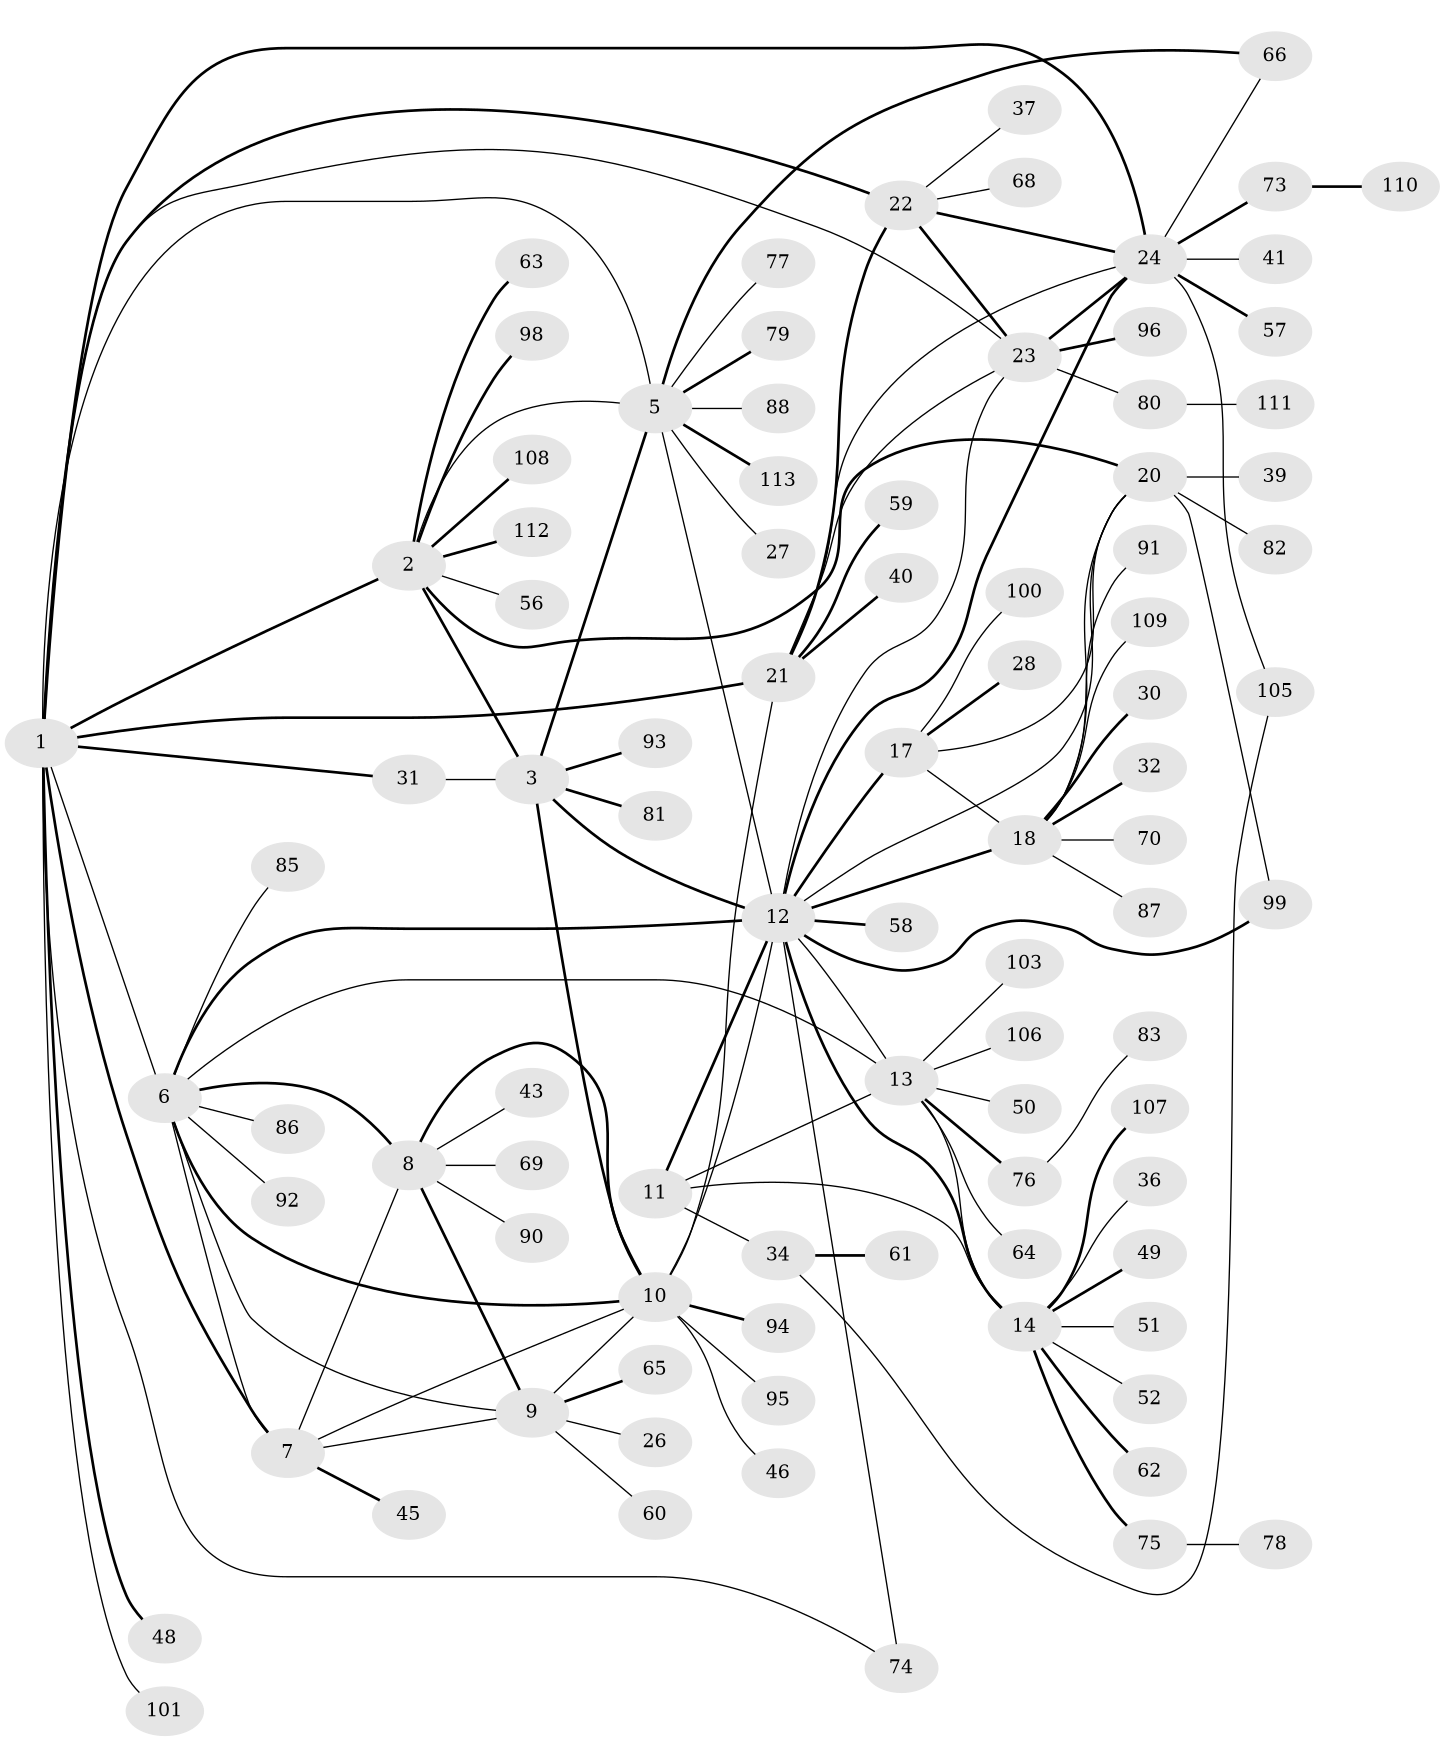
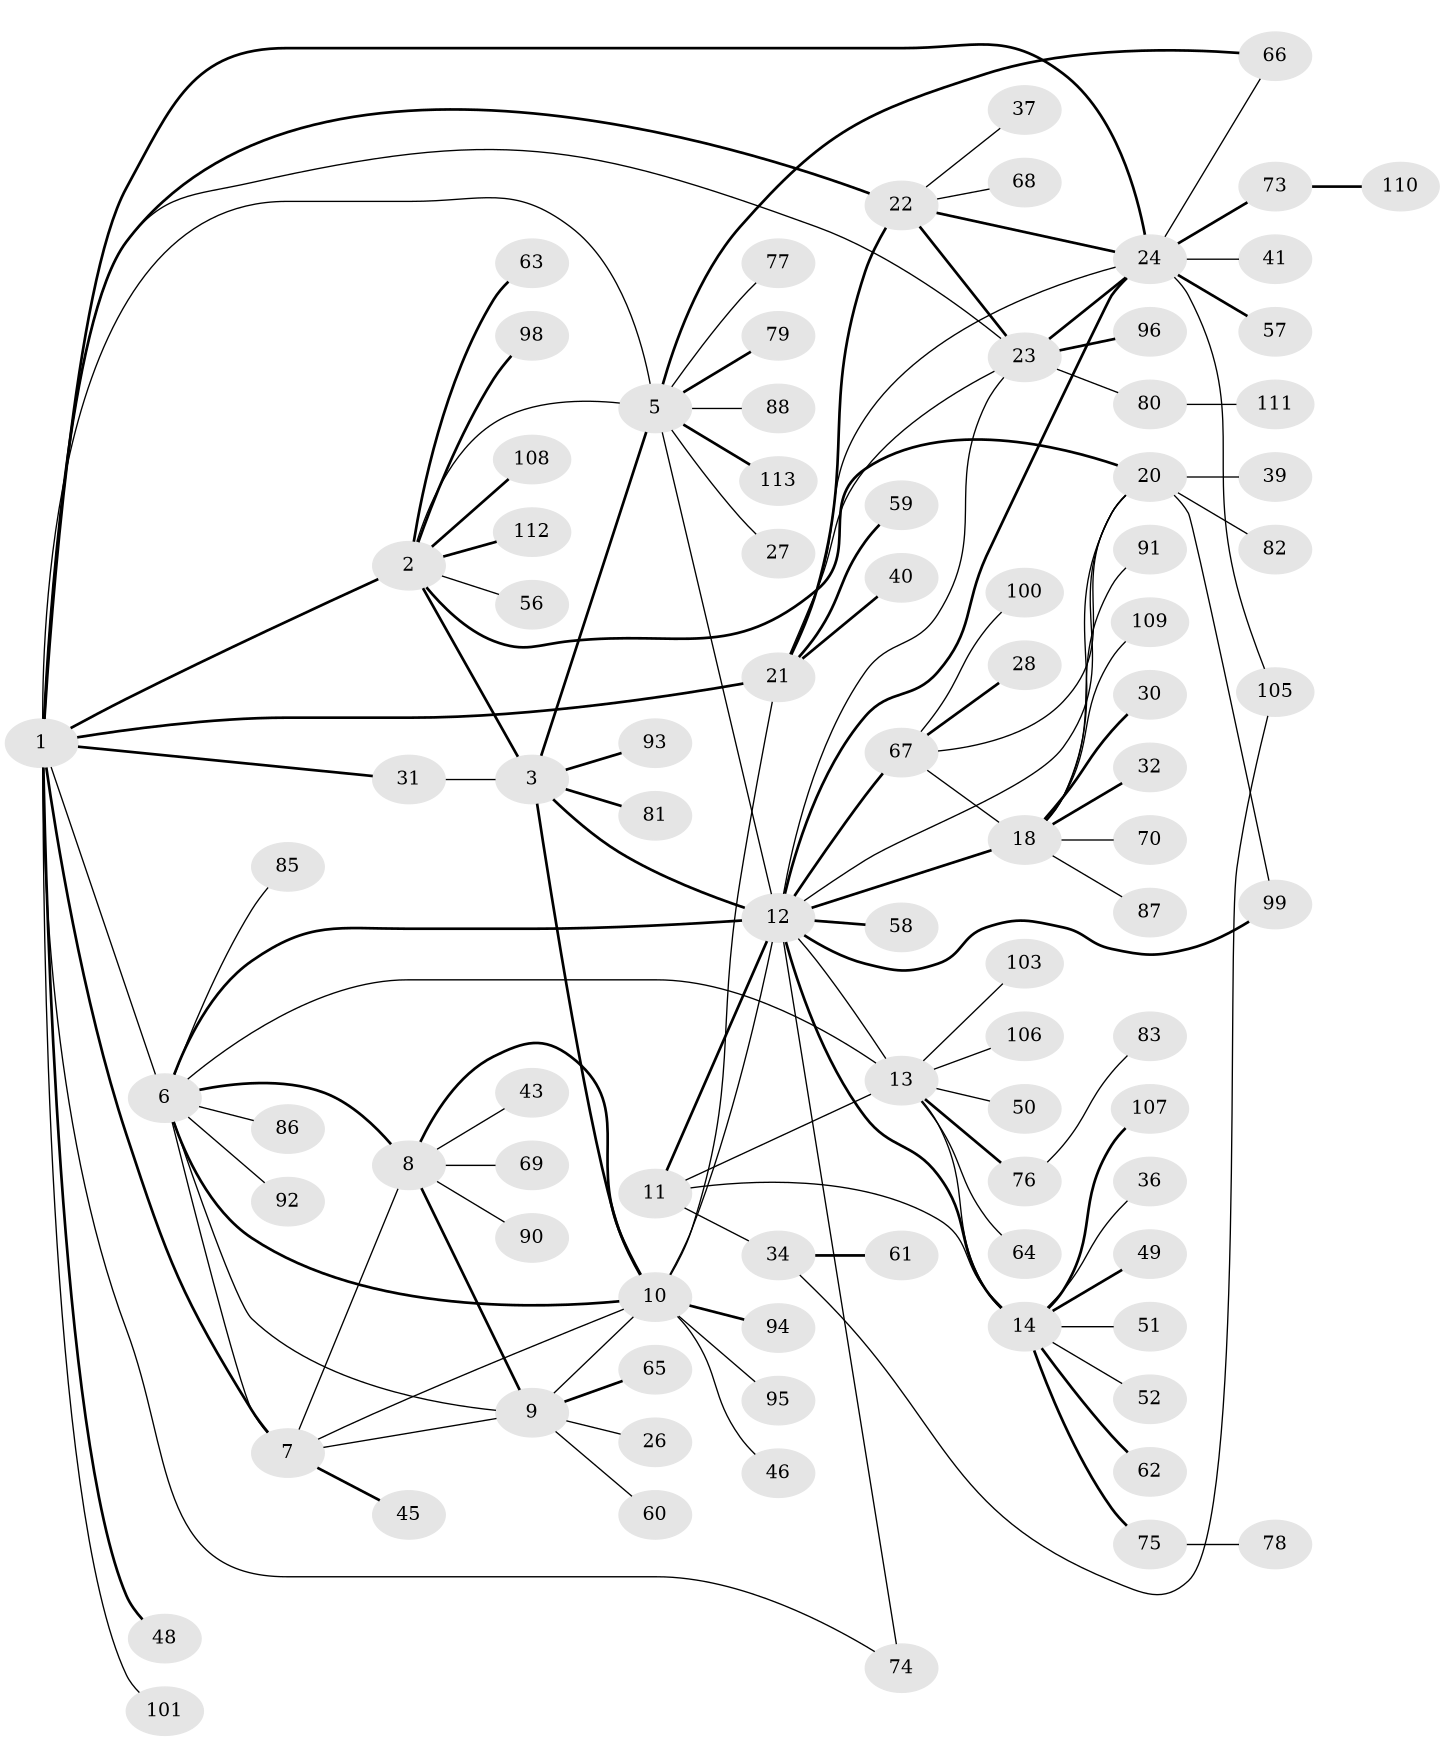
(902, 753) -> (902, 753)
